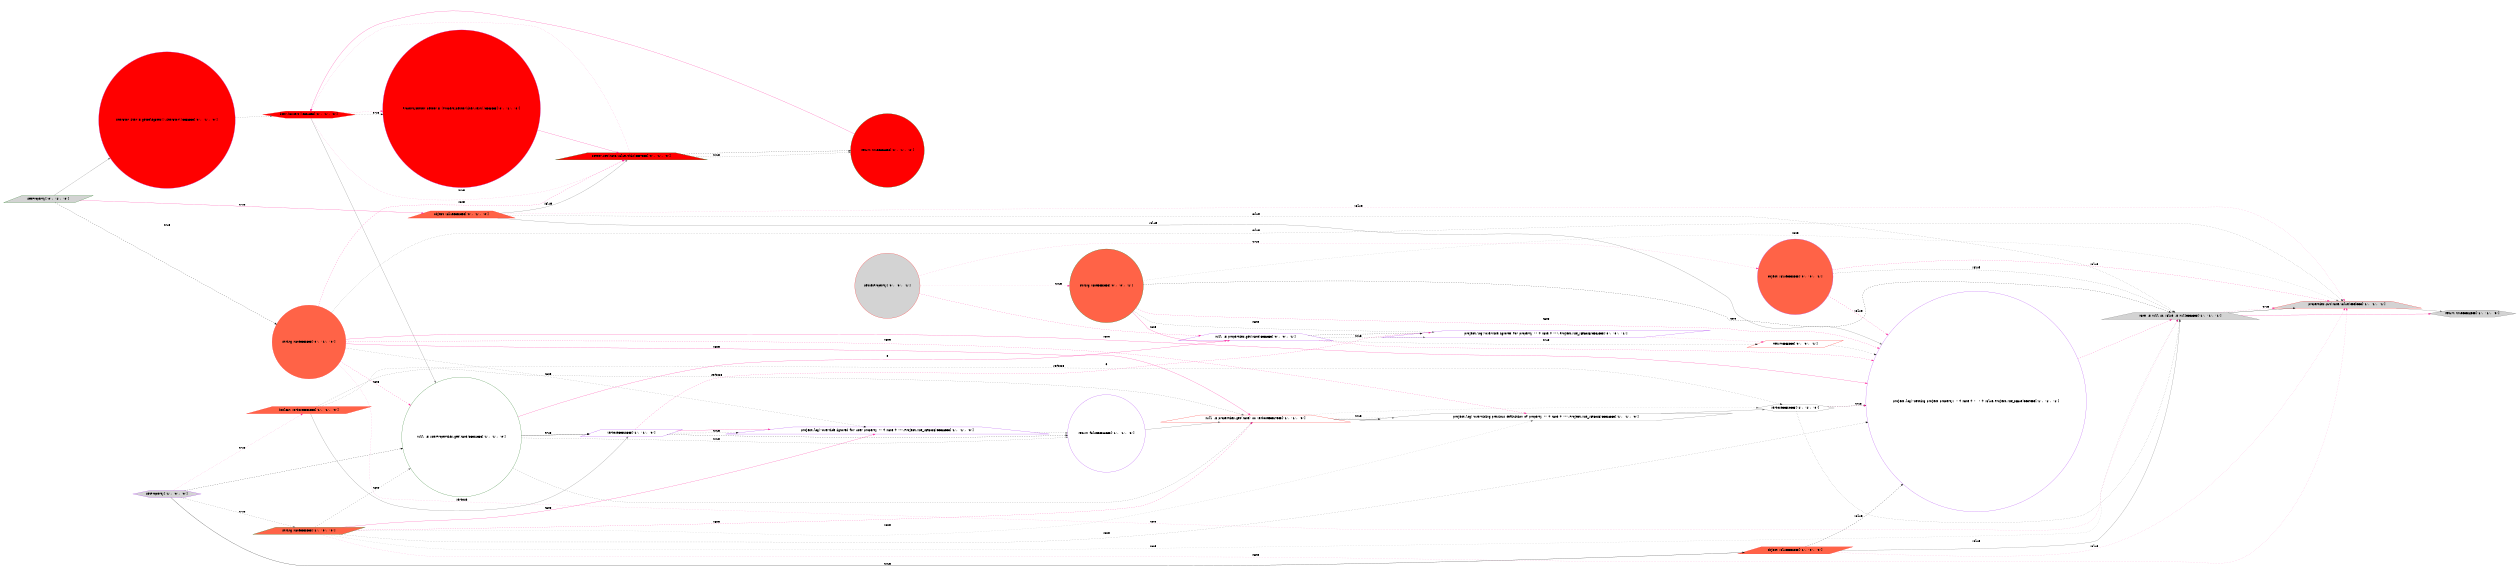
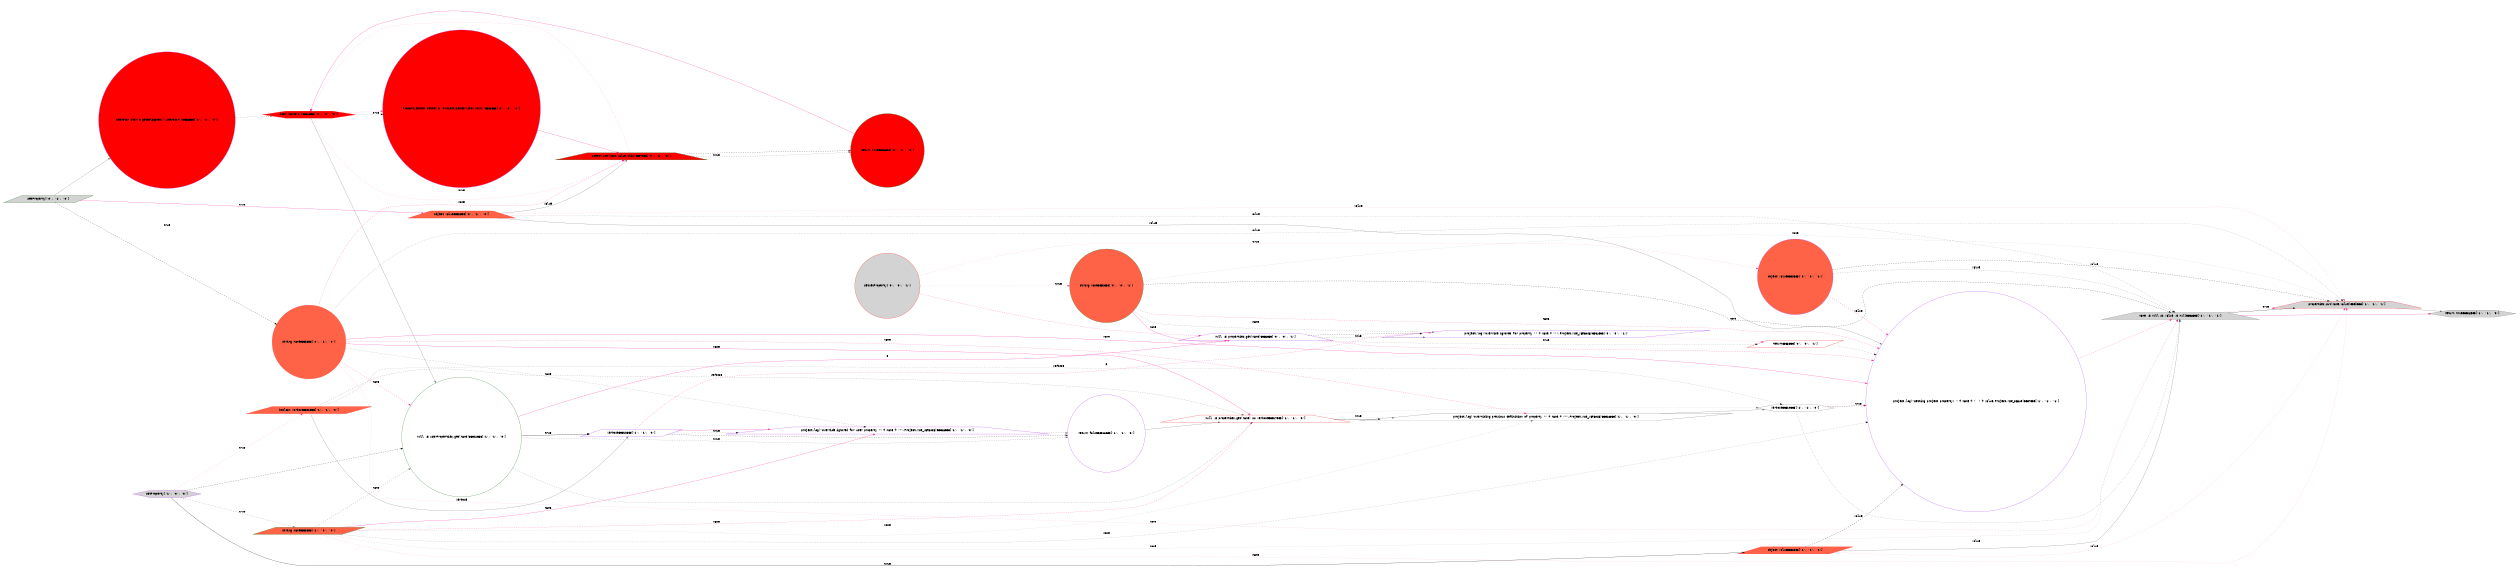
(2069, 264) -> (2069, 264)
